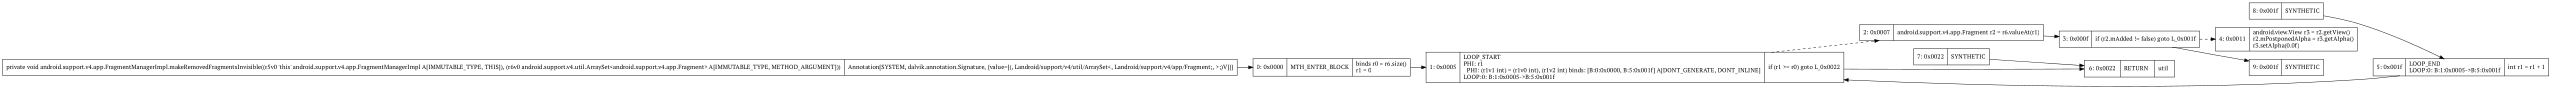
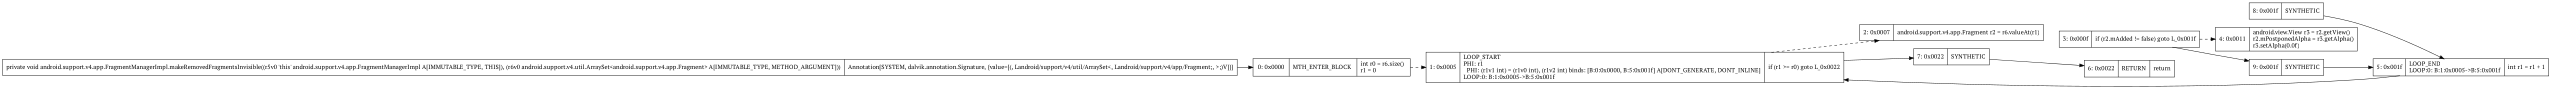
(2049, 36) -> none
(1381, 64) -> (1382, 64)
(1416, 67) -> (1416, 67)
none -> (2346, 67)
(2163, 68) -> (2162, 68)
(1962, 69) -> (1877, 59)
